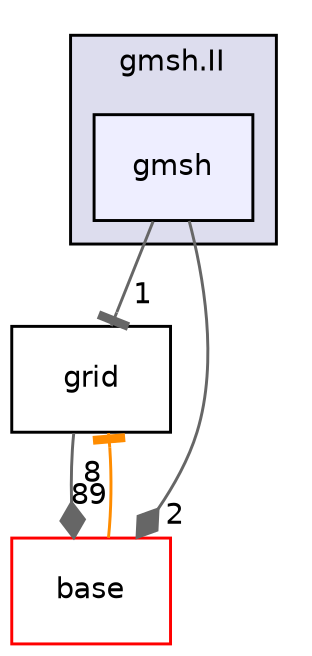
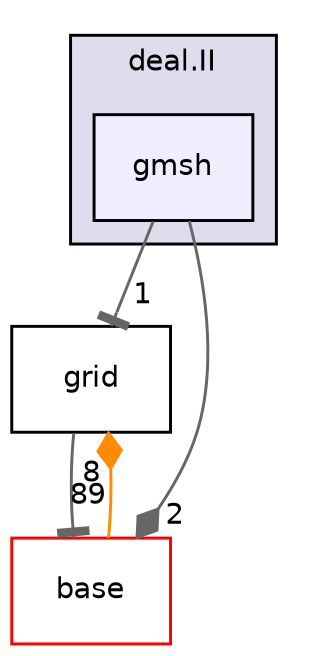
(173, 63) -> (173, 63)
(72, 468) -> (71, 478)
(111, 493) -> (111, 503)
